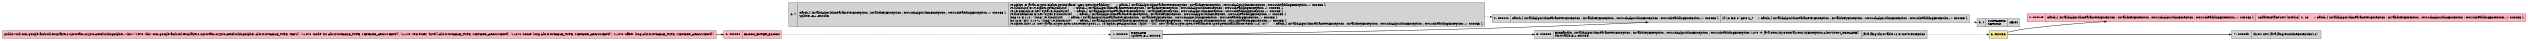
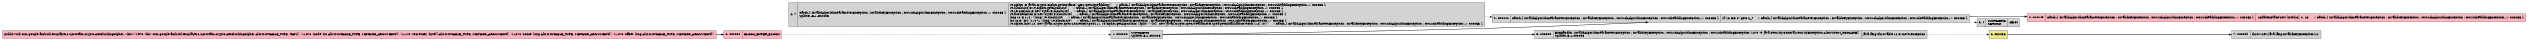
(2056, 25) -> (1997, 17)
(1139, 33) -> (1140, 33)
(2286, 34) -> (2286, 34)
(1572, 36) -> (1570, 36)
